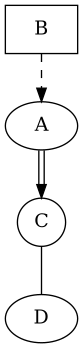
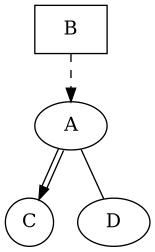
(42, 271) -> (92, 174)
